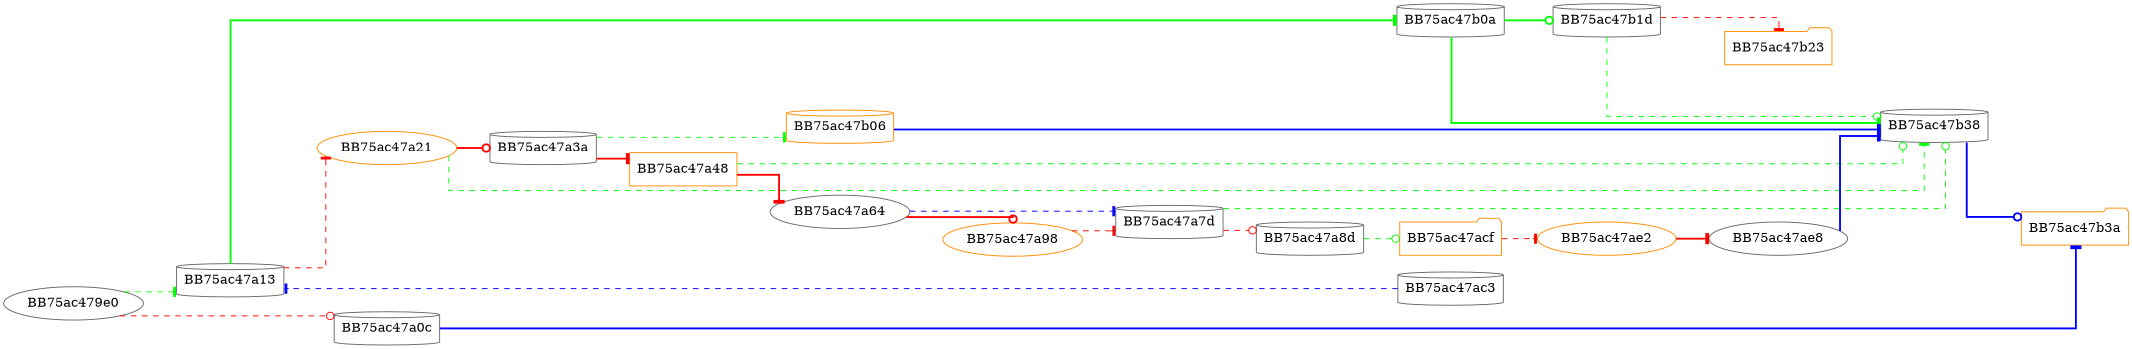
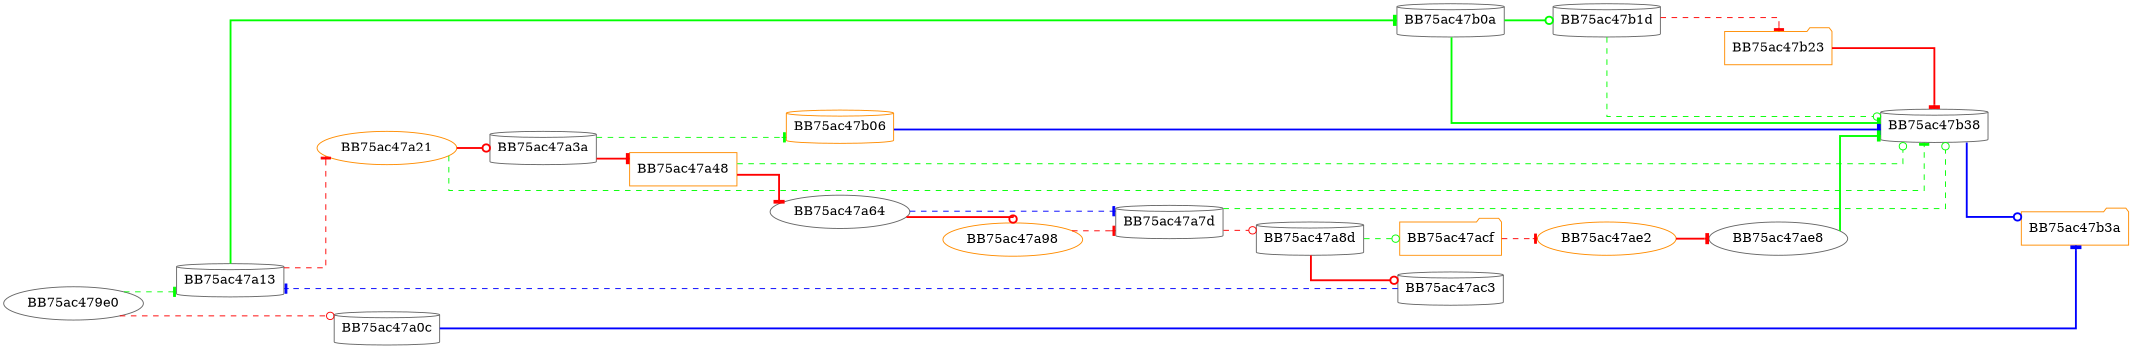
none -> (1911, 48)
(1840, 172) -> (1840, 172)
none -> (1338, 280)
